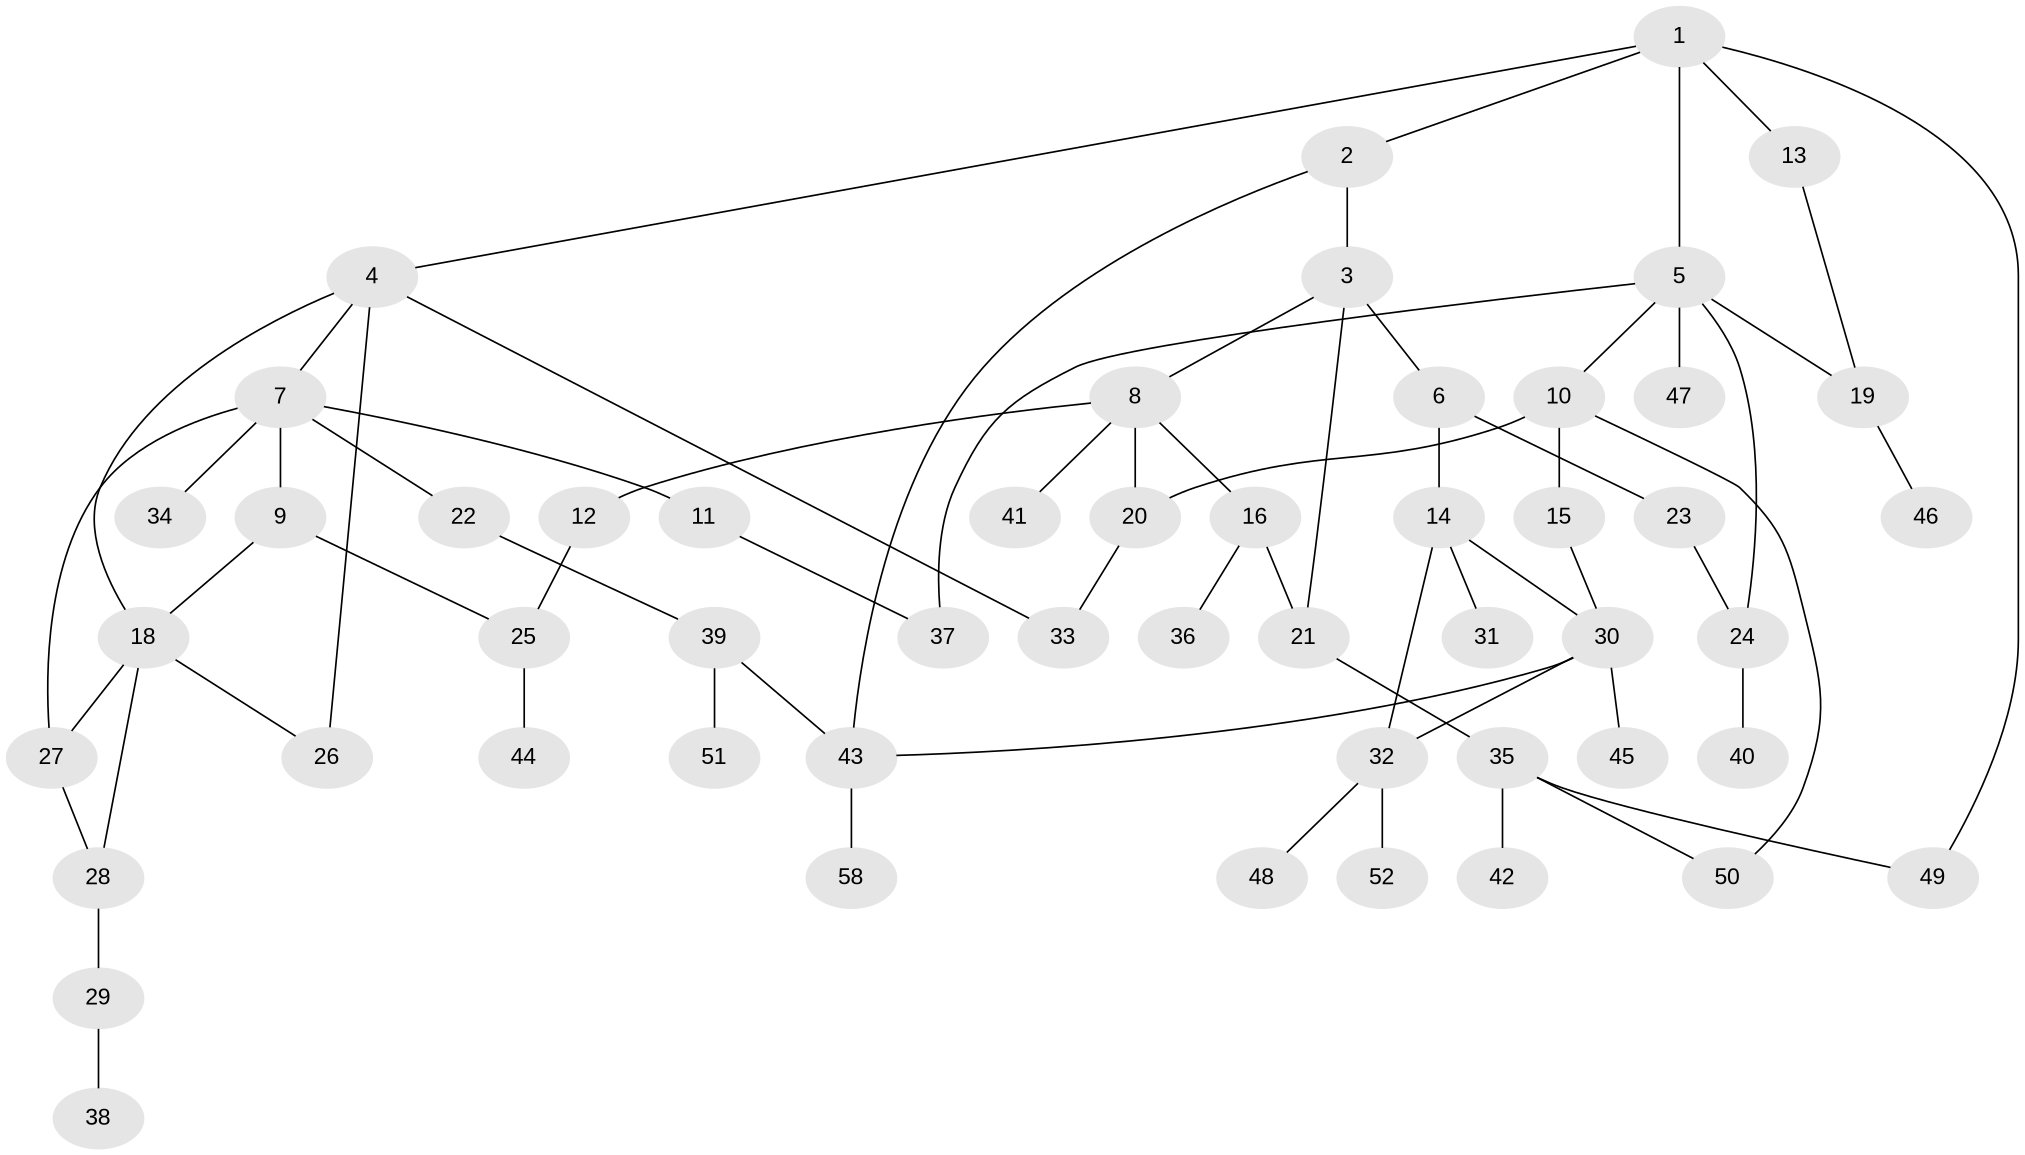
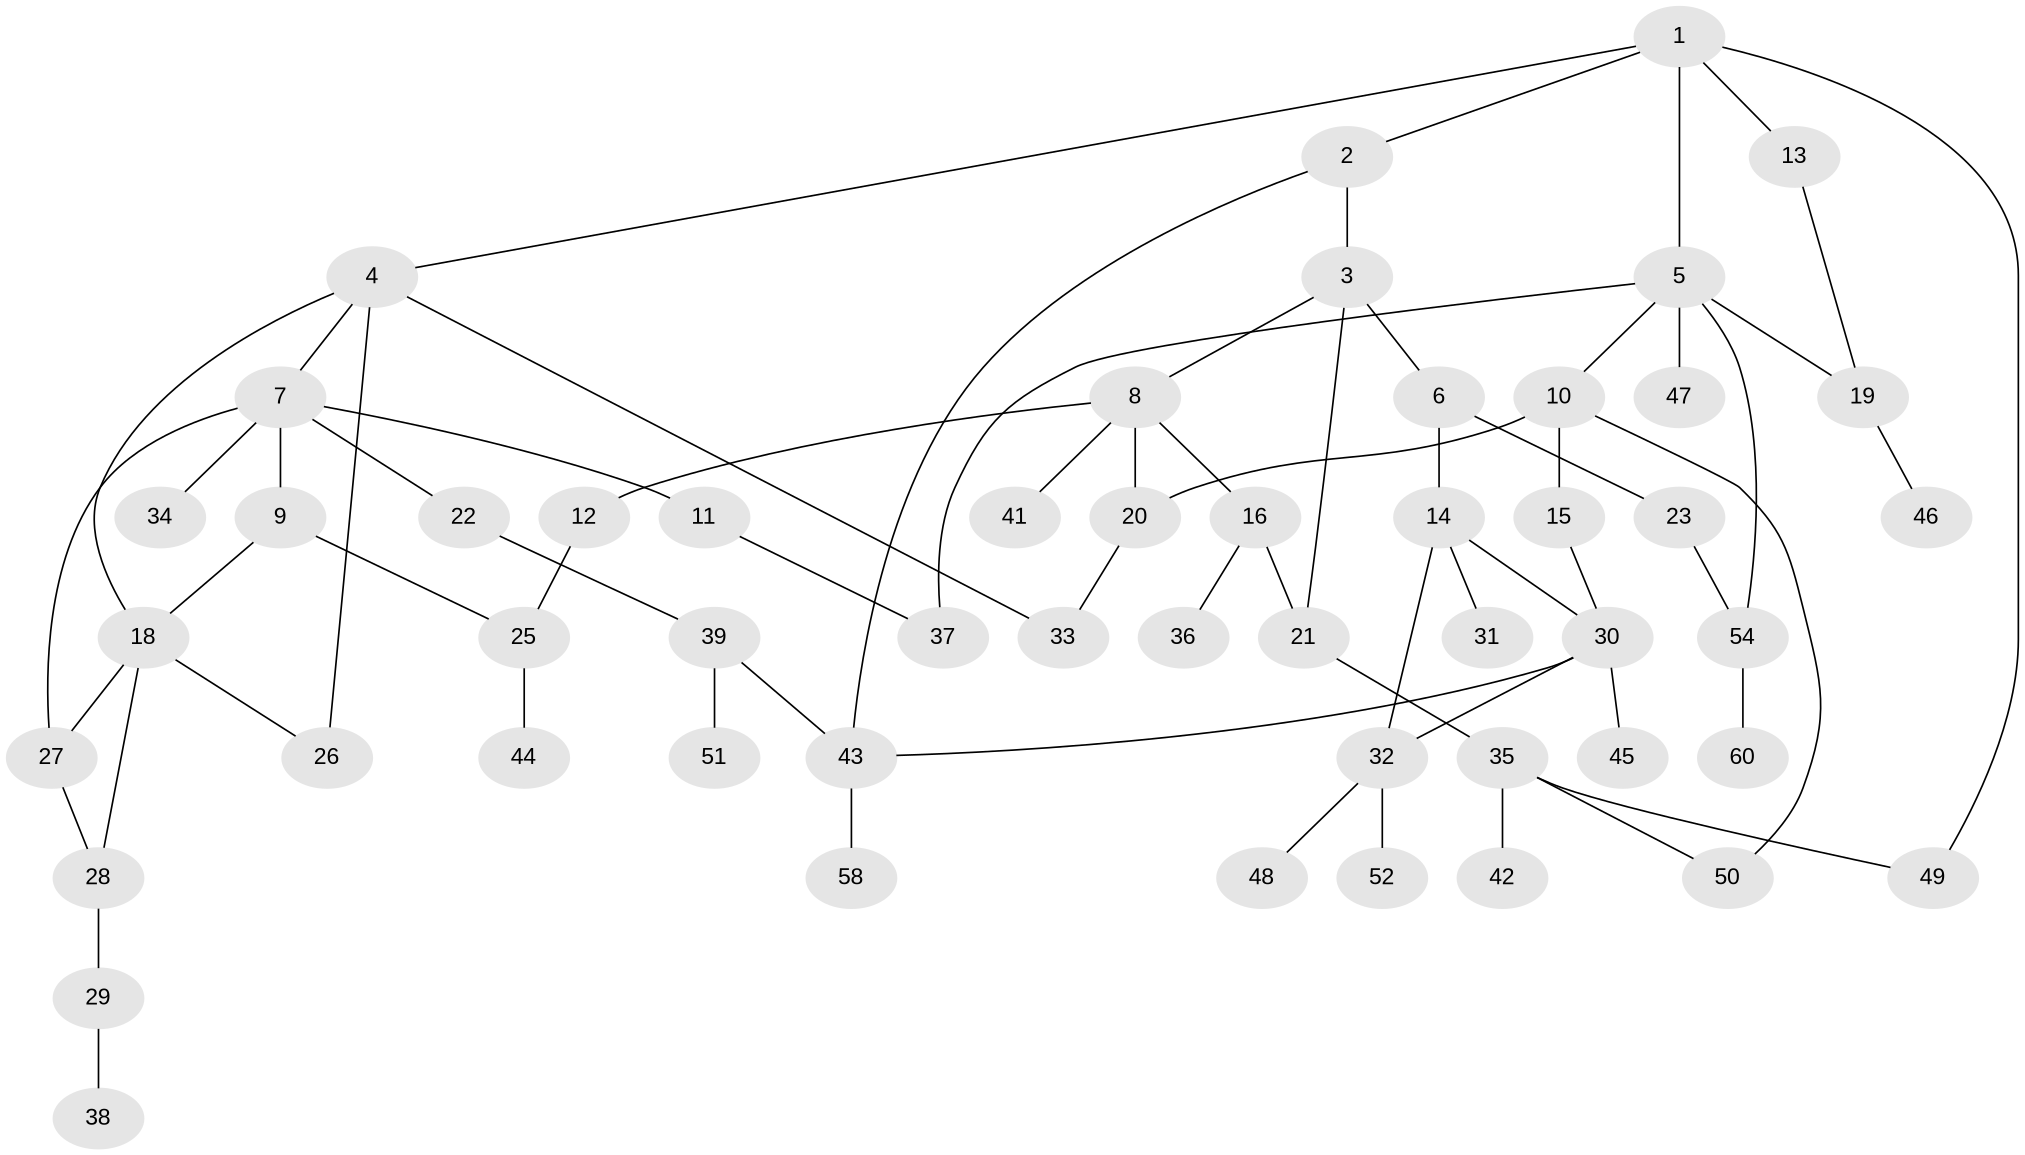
(1743, 638) -> (1743, 638)
(1743, 758) -> (1743, 758)
